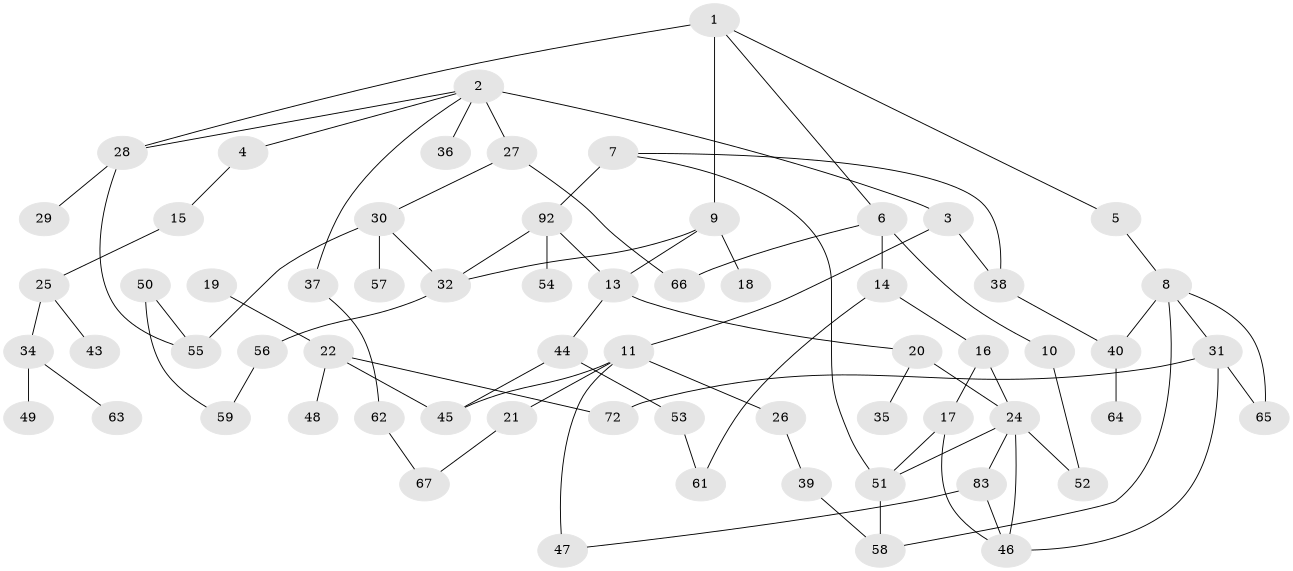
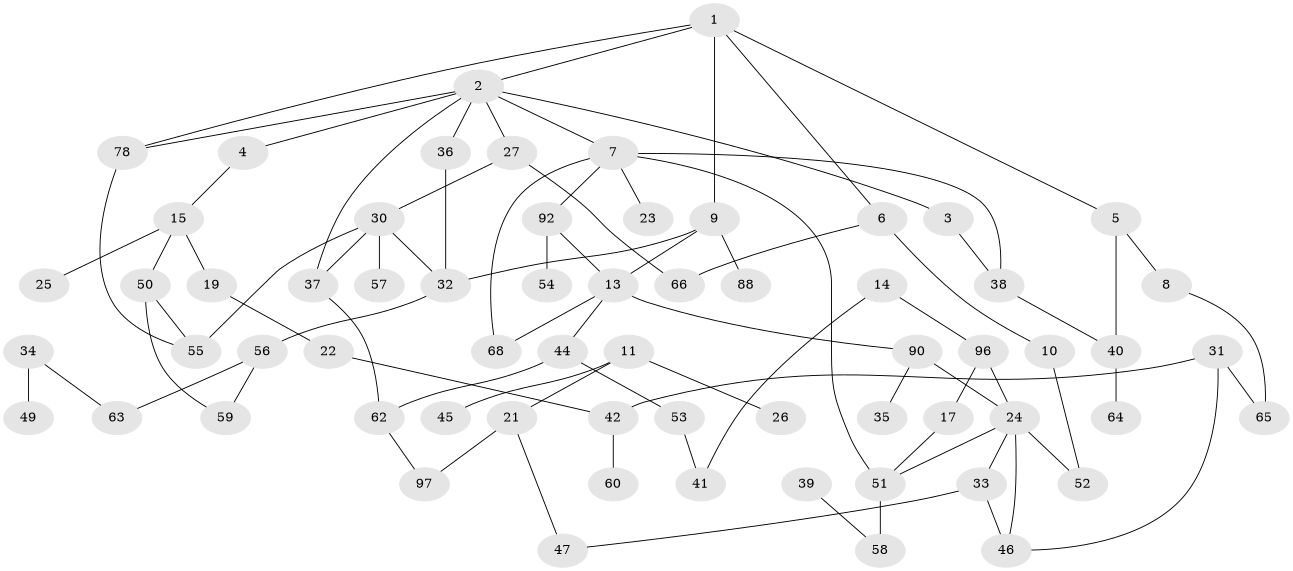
none -> (597, 53)
none -> (546, 120)
(122, 153) -> (122, 153)
(44, 219) -> none
none -> (648, 219)
(882, 246) -> none
none -> (162, 252)
none -> (195, 252)
none -> (346, 252)
(496, 252) -> (446, 219)
(746, 285) -> (746, 285)
(794, 295) -> none
(36, 318) -> none
(1141, 319) -> (1116, 285)
(1192, 319) -> none
(95, 352) -> none
none -> (496, 352)
(917, 352) -> (917, 352)
(983, 352) -> (983, 352)
(387, 385) -> none
(504, 385) -> (486, 382)
none -> (190, 386)
(313, 418) -> none
(613, 418) -> (613, 418)
(567, 442) -> (537, 484)
(794, 451) -> none
(425, 484) -> (425, 484)
none -> (613, 484)
(701, 484) -> (701, 484)
(982, 484) -> (982, 484)
(949, 501) -> none
(1115, 501) -> none
